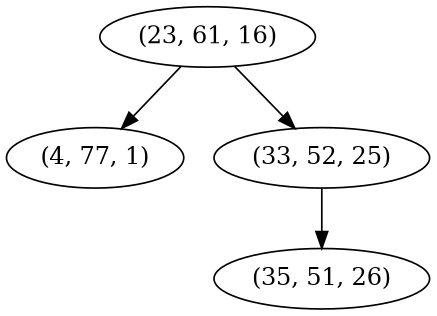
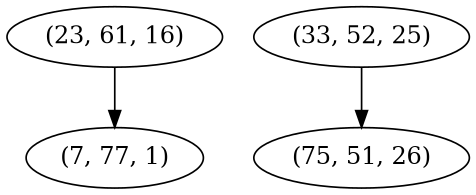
(259, 91) -> none
(95, 158) -> (115, 158)
(322, 279) -> (362, 158)
